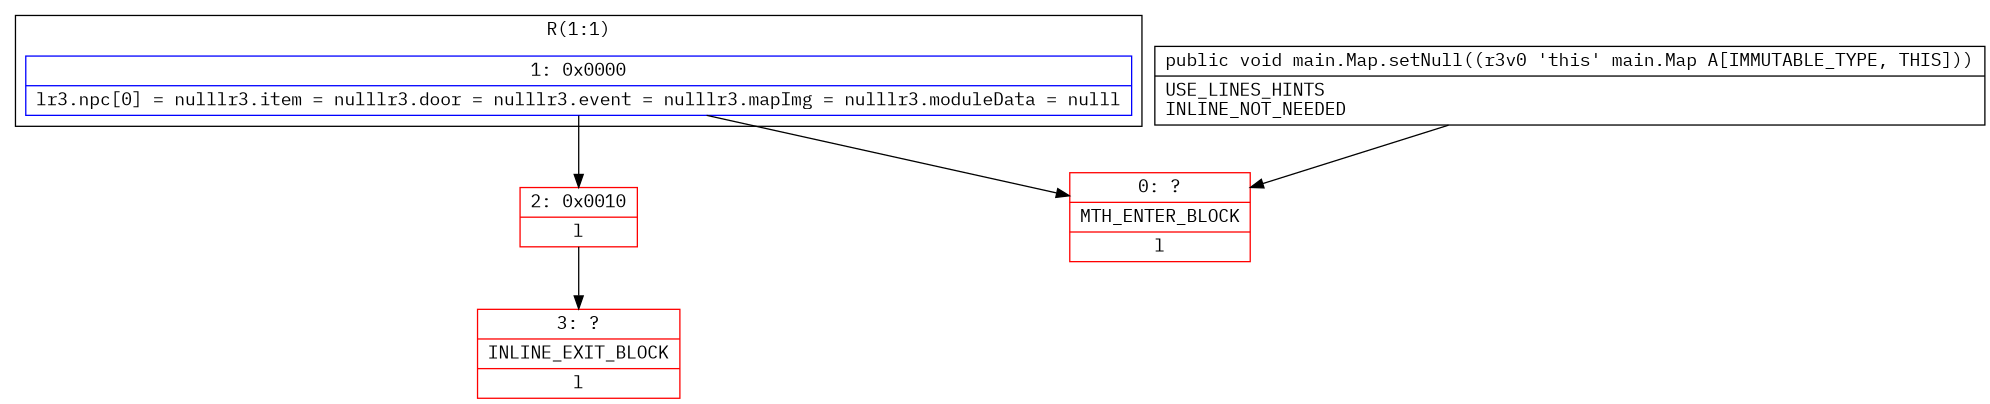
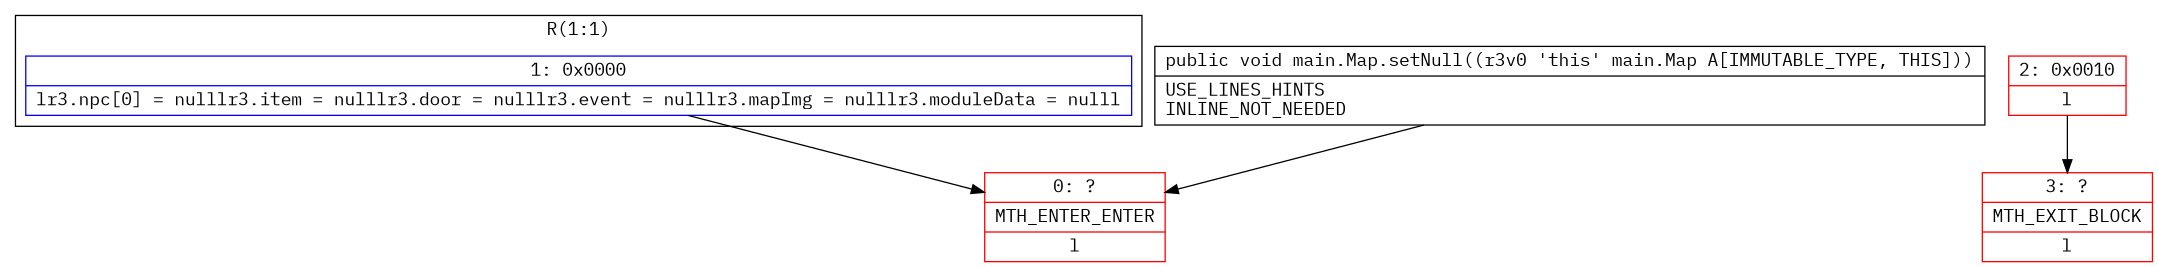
(579, 145) -> none
(1160, 217) -> (1075, 217)
(579, 353) -> (2067, 217)
